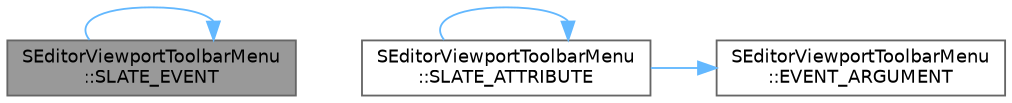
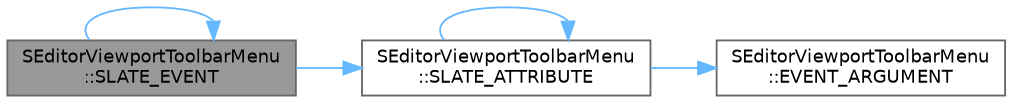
none -> (320, 68)
